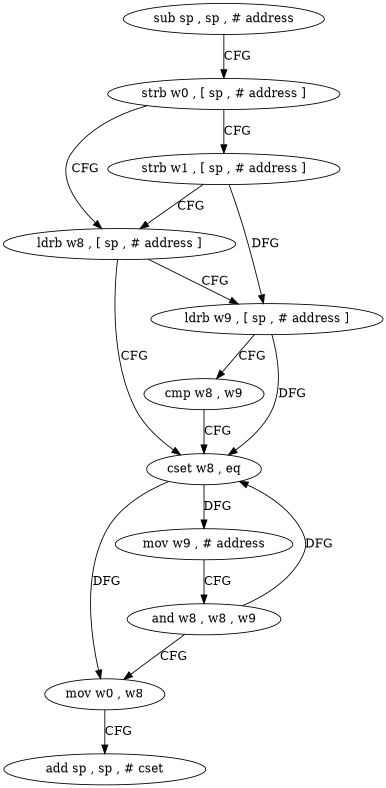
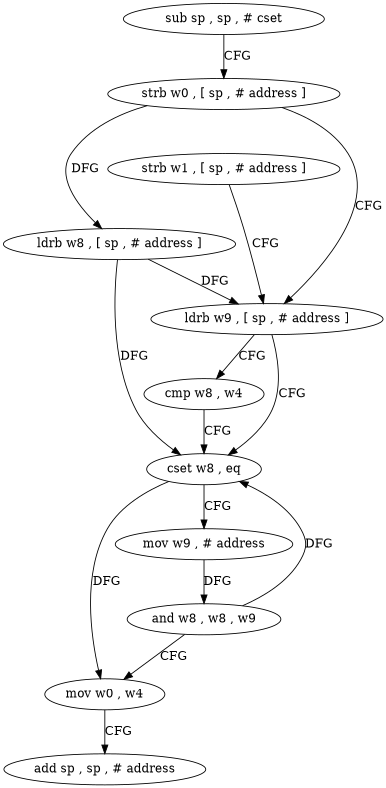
(224, 19) -> (224, 19)
(224, 127) -> (357, 194)
(85, 169) -> (85, 169)
(175, 204) -> none
(266, 244) -> (266, 244)
(215, 282) -> (215, 282)
(135, 357) -> (135, 357)
(204, 394) -> (204, 394)
(292, 394) -> (292, 394)
(218, 507) -> (218, 507)
(218, 582) -> (218, 582)
(105, 694) -> (105, 694)
(105, 769) -> (105, 769)
